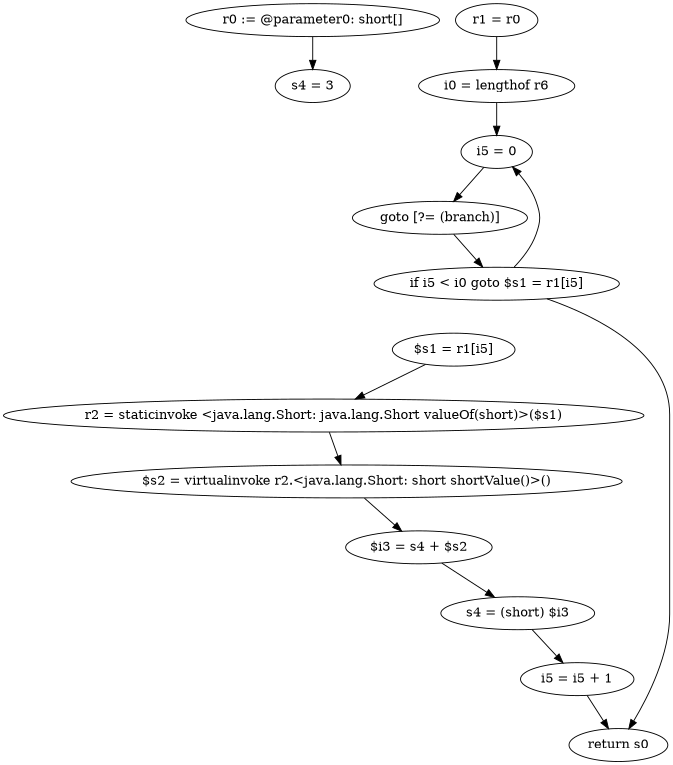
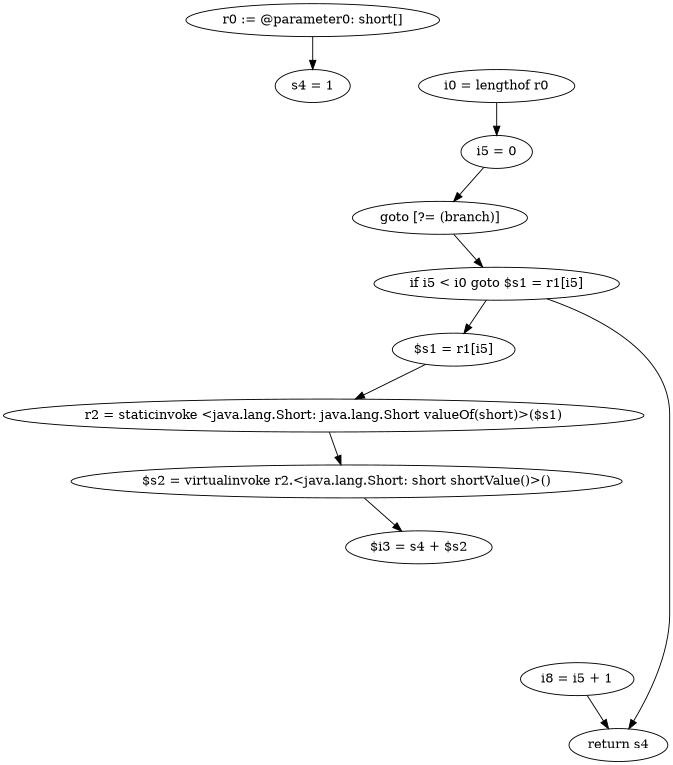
(497, 20) -> none
(313, 86) -> (313, 86)
(497, 86) -> (497, 86)
(540, 221) -> (478, 313)
(518, 613) -> none
(577, 679) -> (577, 679)
(618, 745) -> (618, 745)
